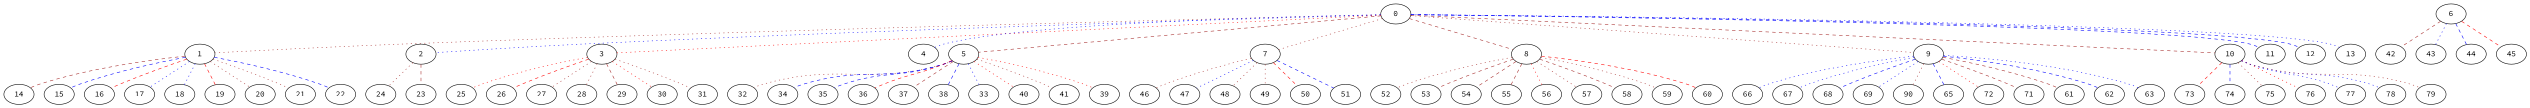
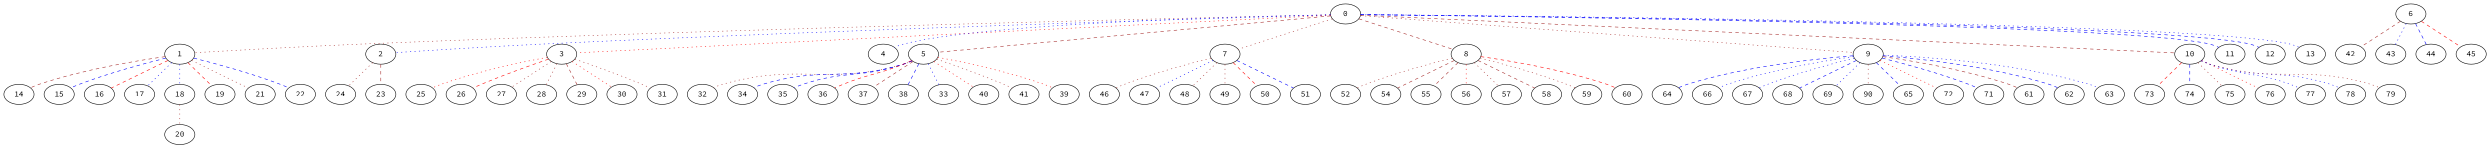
(1980, 73) -> (1930, 71)
(230, 74) -> (180, 115)
(1426, 94) -> none
none -> (1667, 94)
